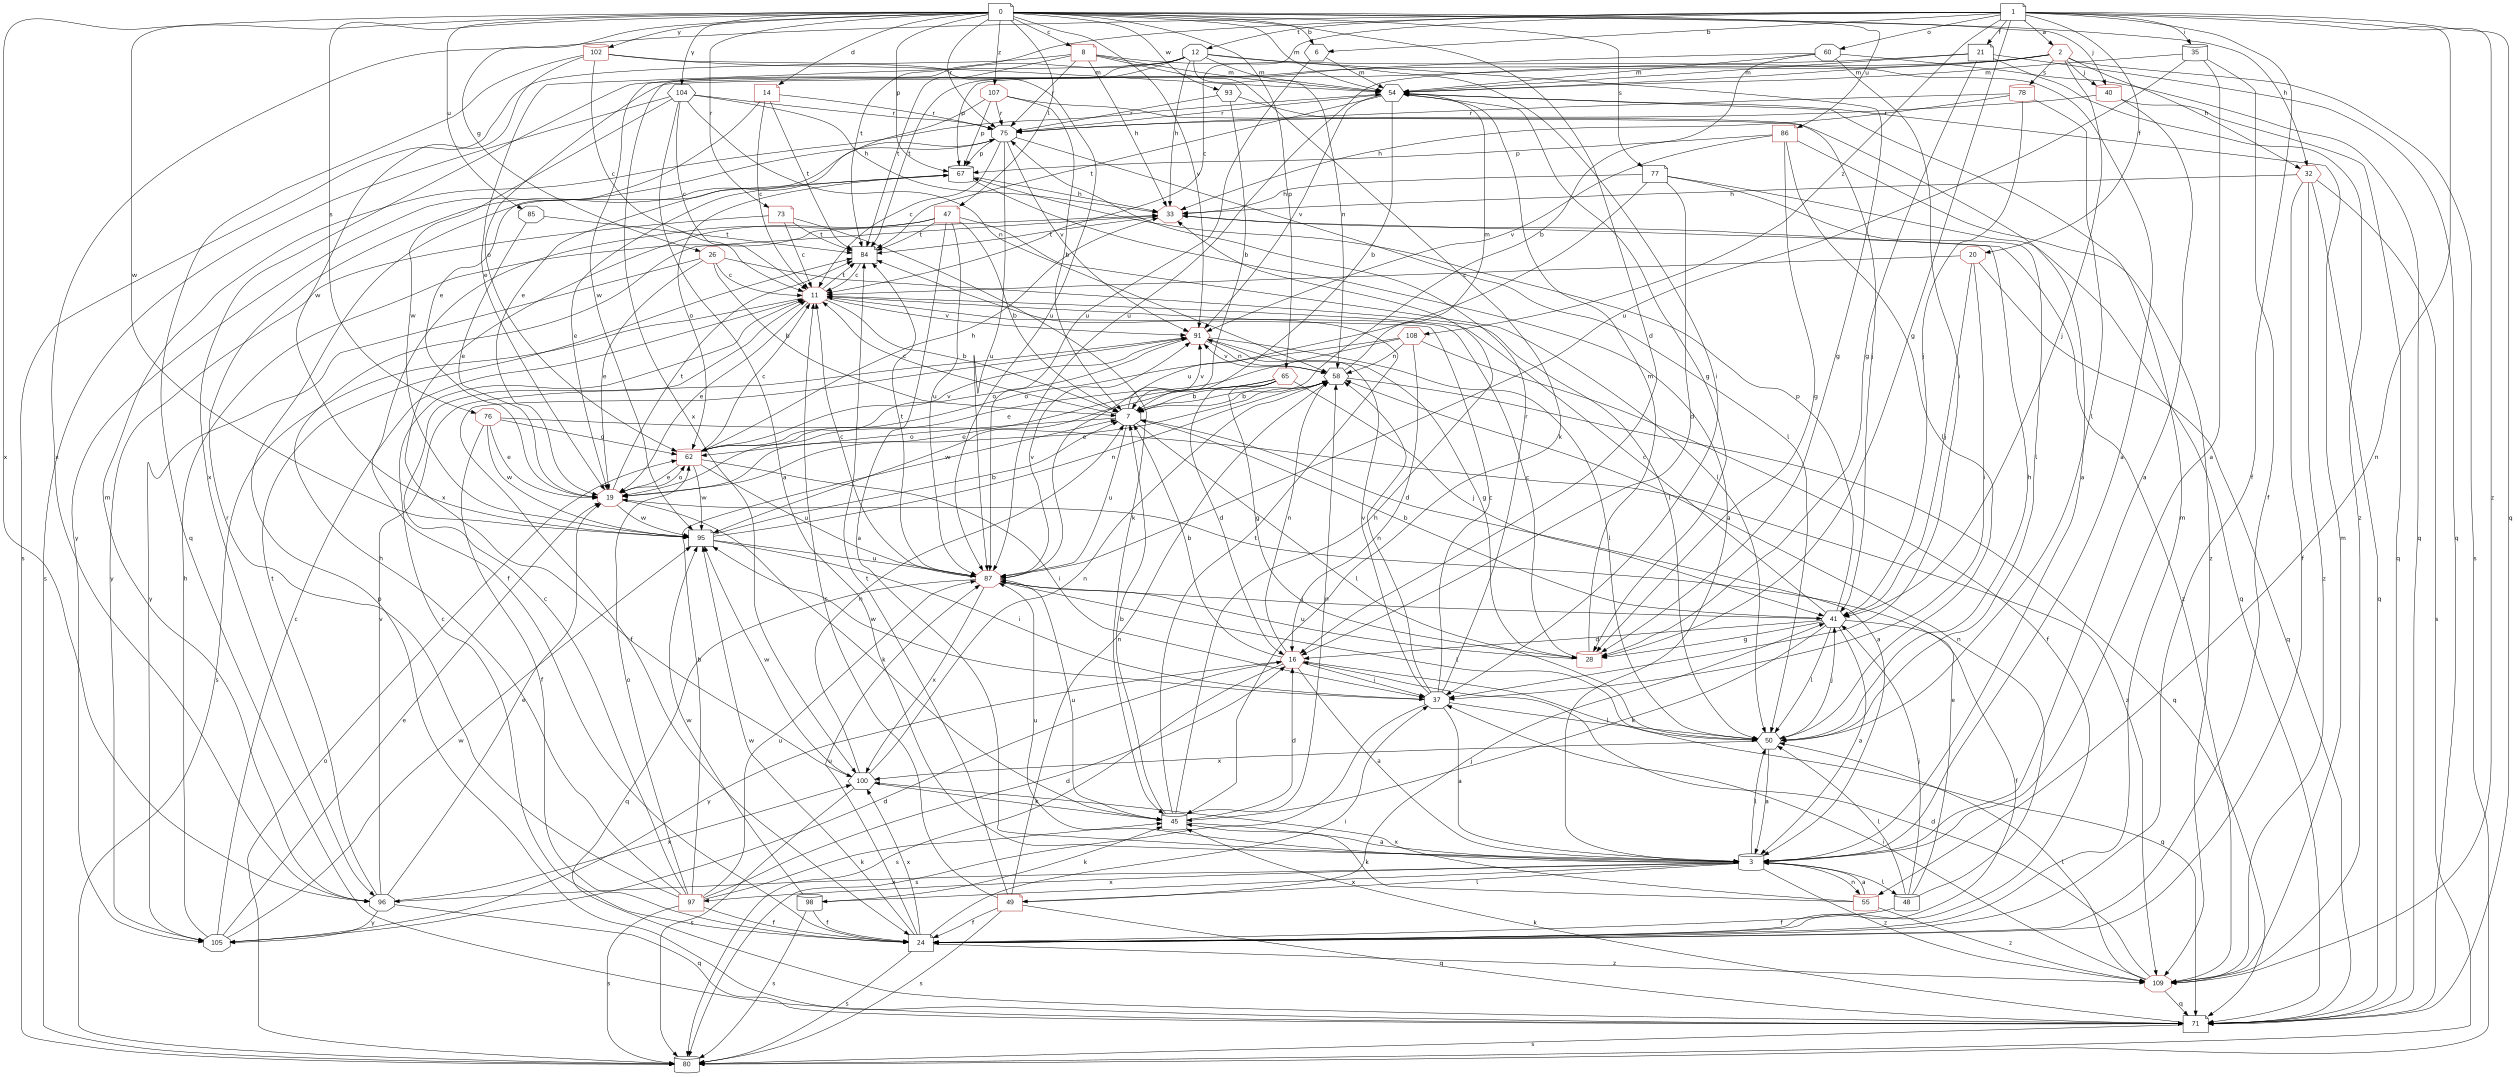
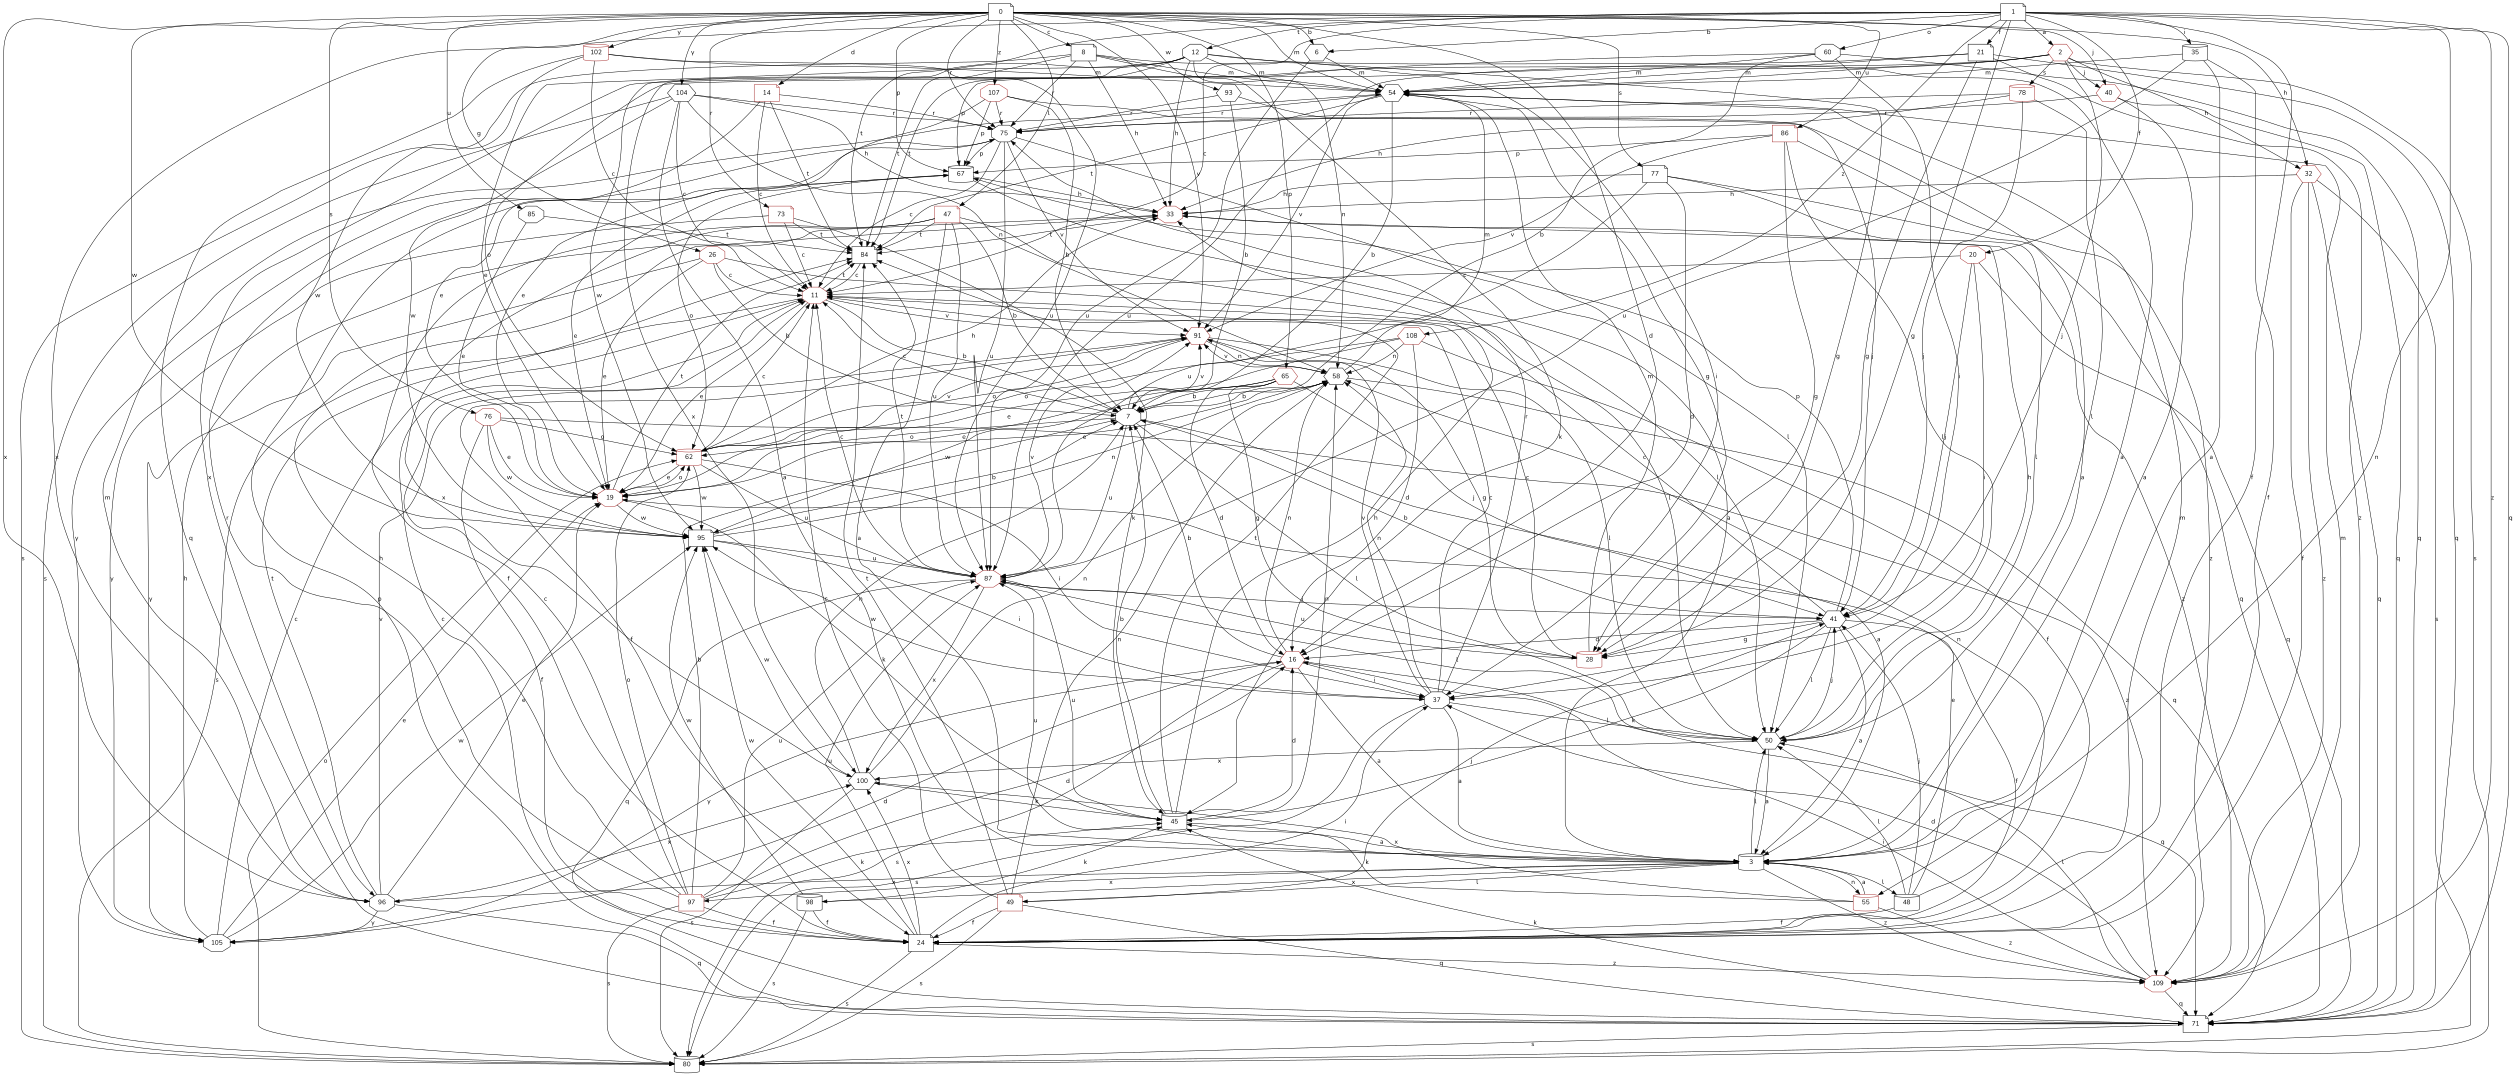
(1084, 53) -> (1084, 53)
(2109, 93) -> (2109, 93)
